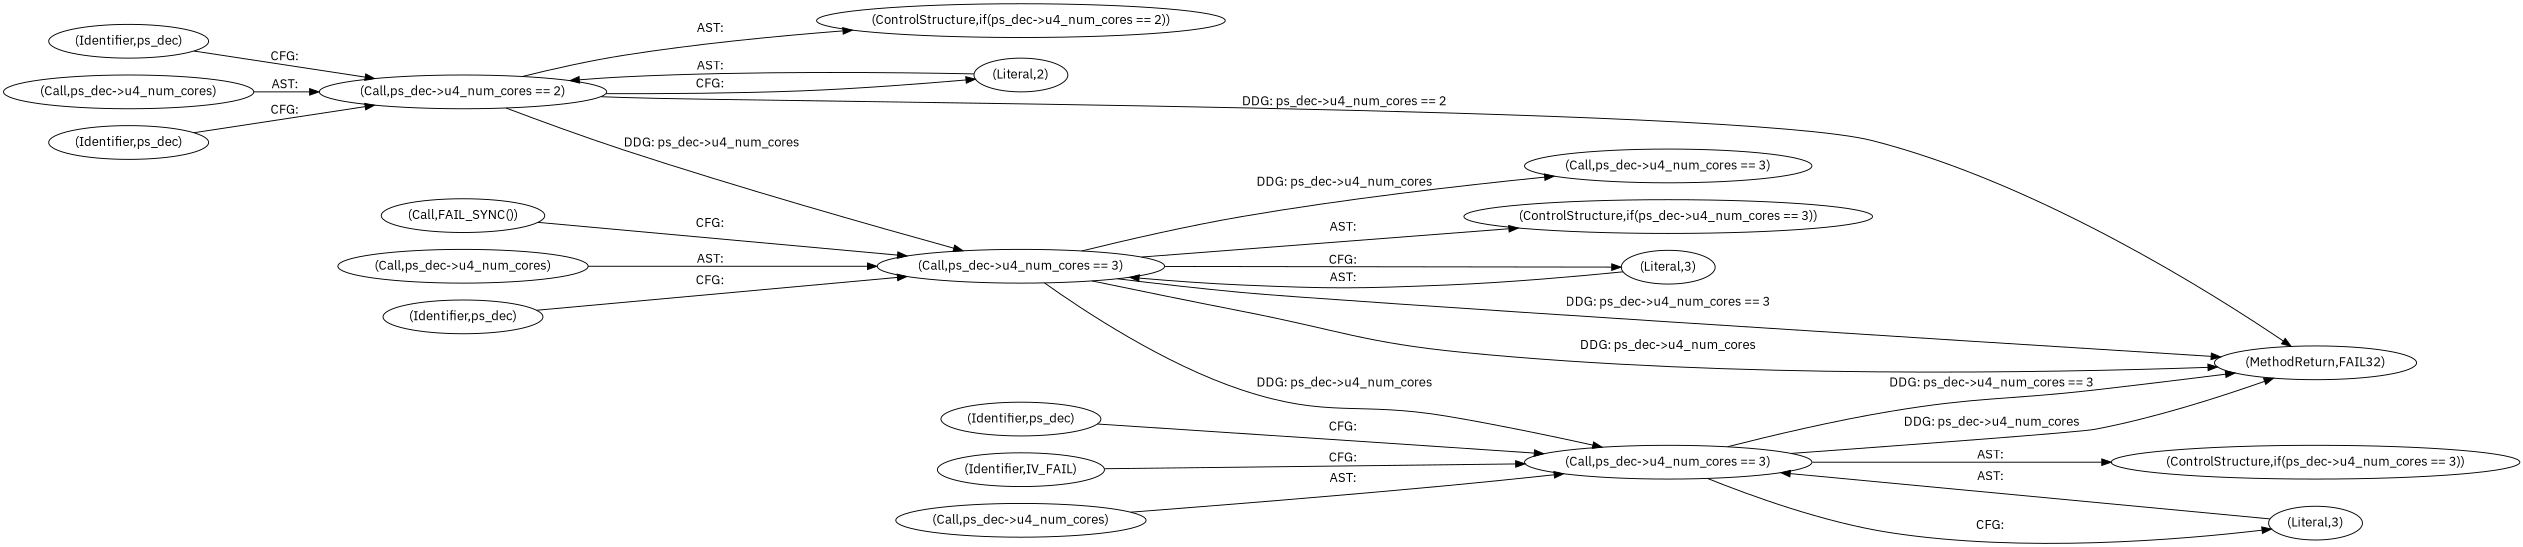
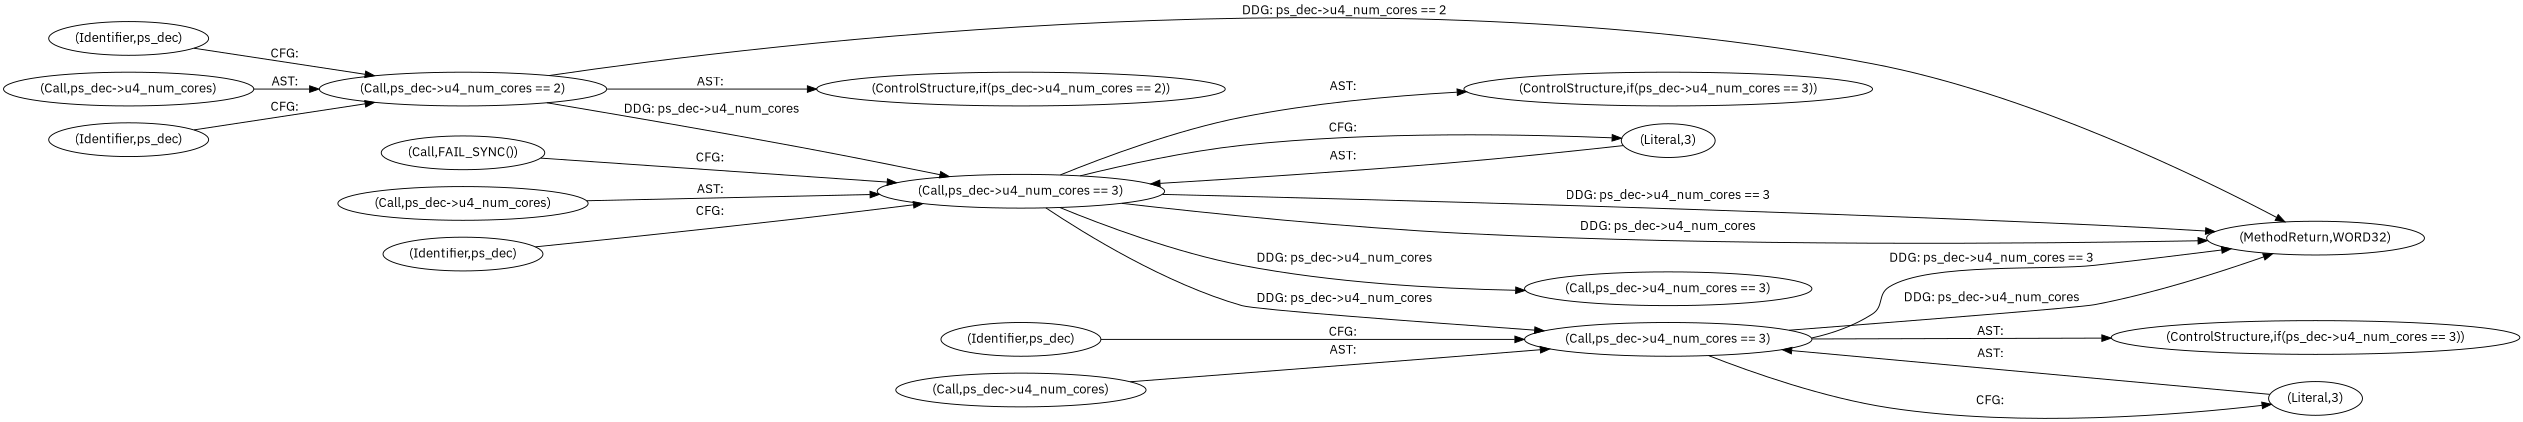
(1021, 75) -> none
(2316, 363) -> (2316, 238)
(1021, 470) -> none
